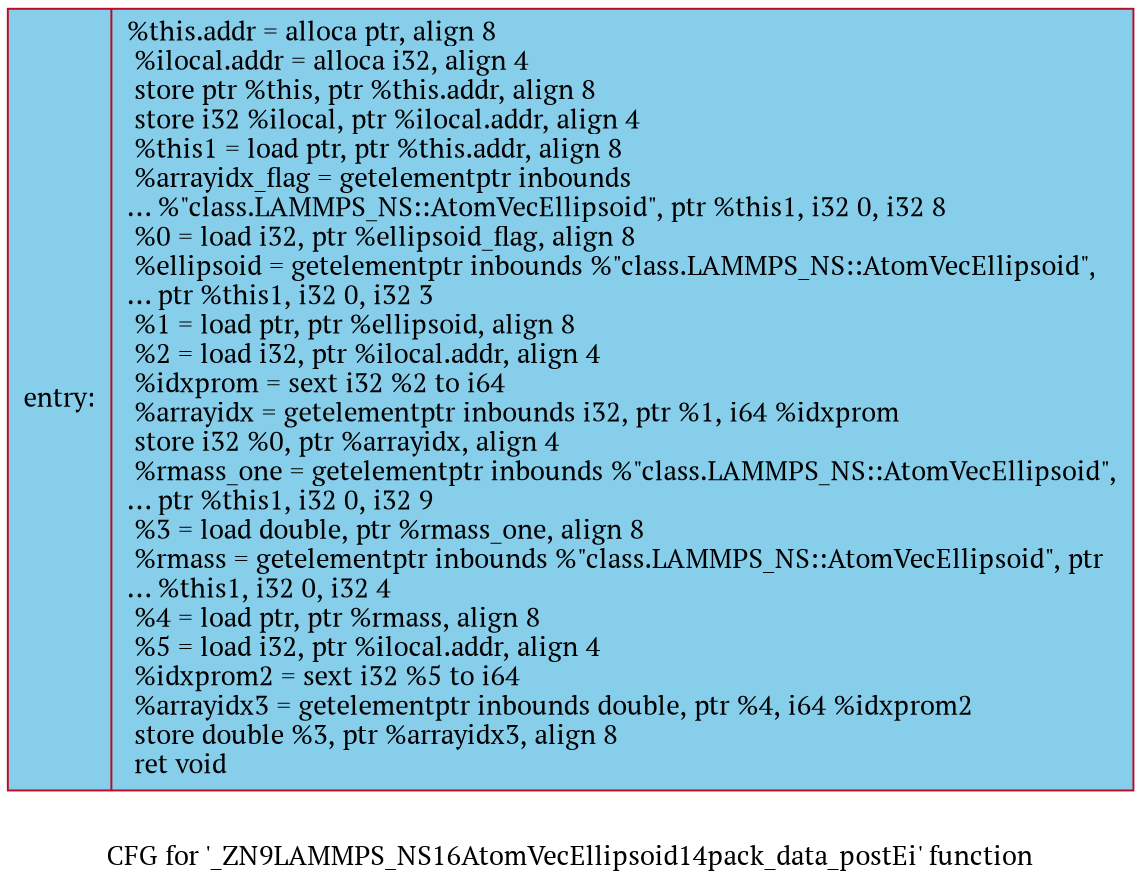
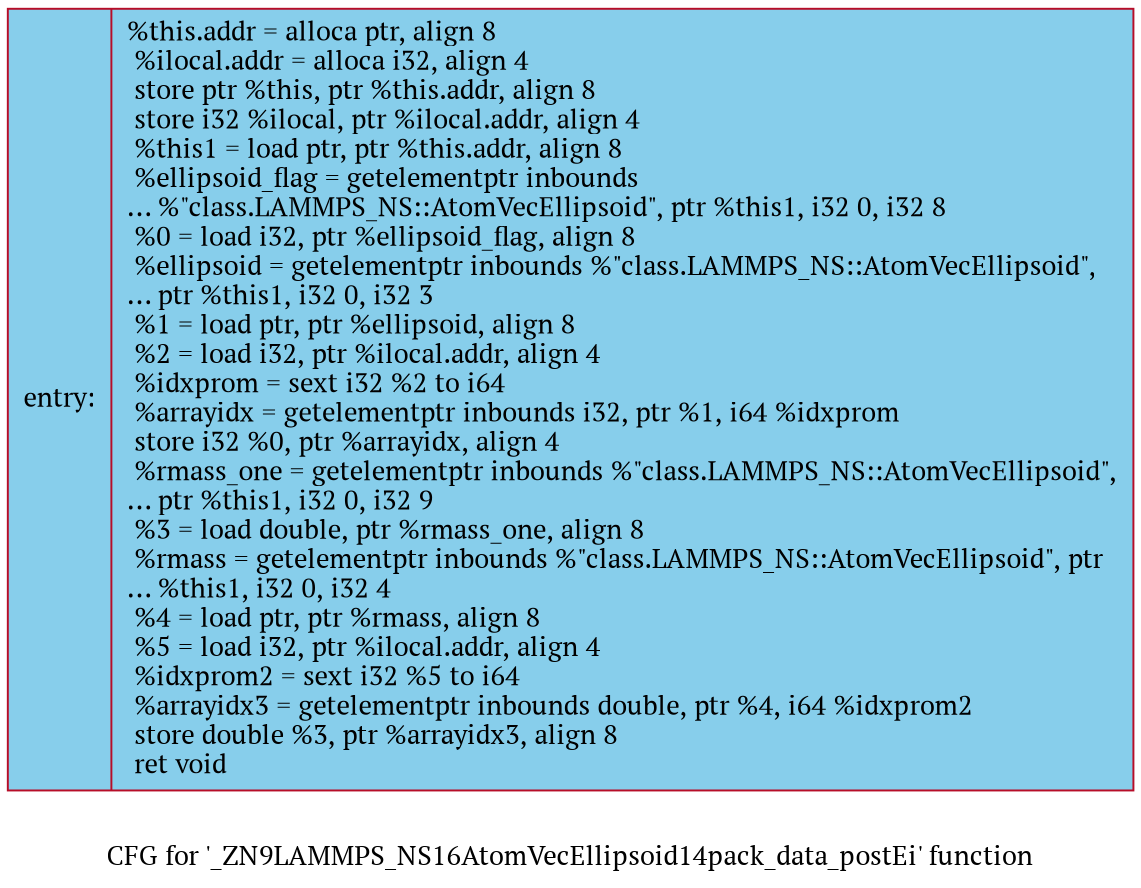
(380, 179) -> (383, 179)
